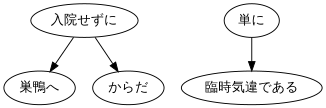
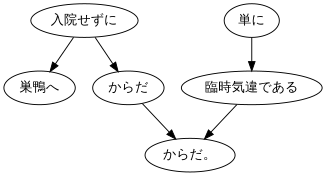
none -> (190, 155)
